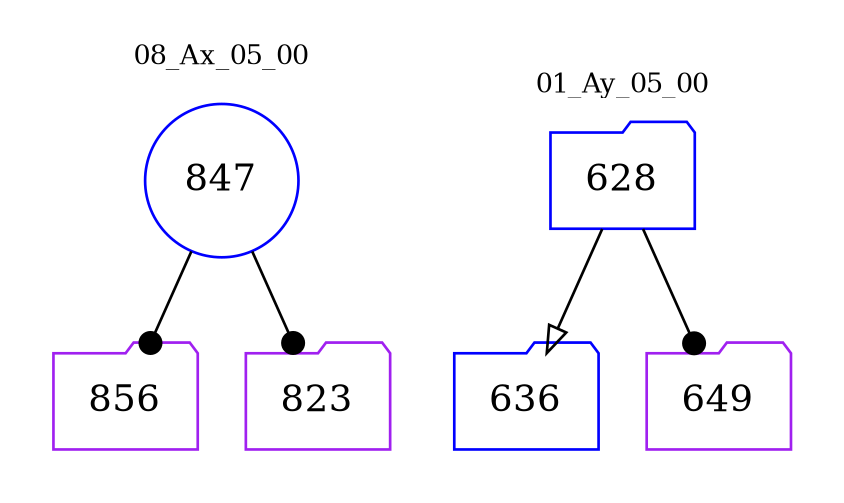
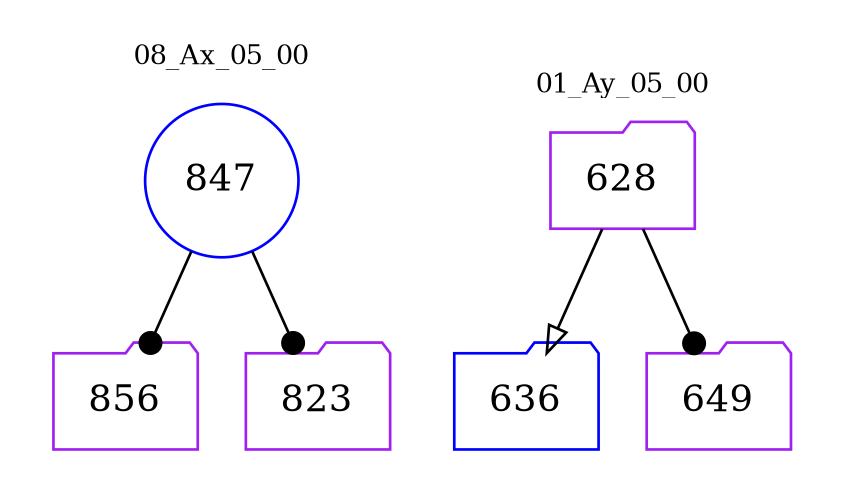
(623, 181) -> (623, 181)
